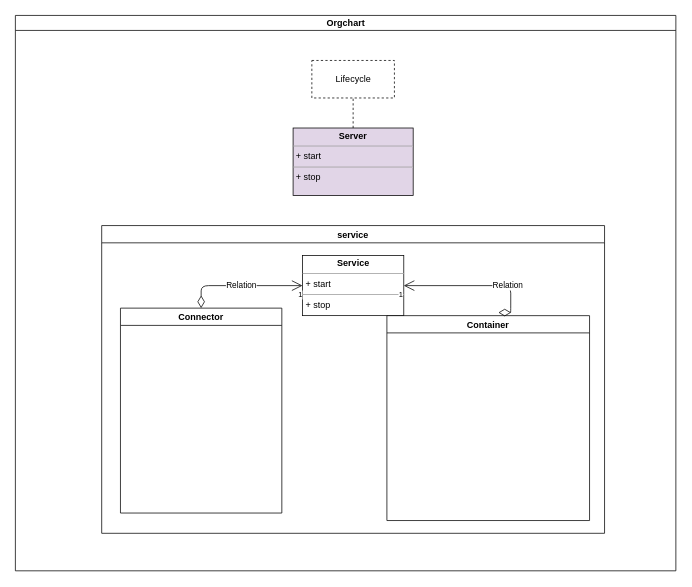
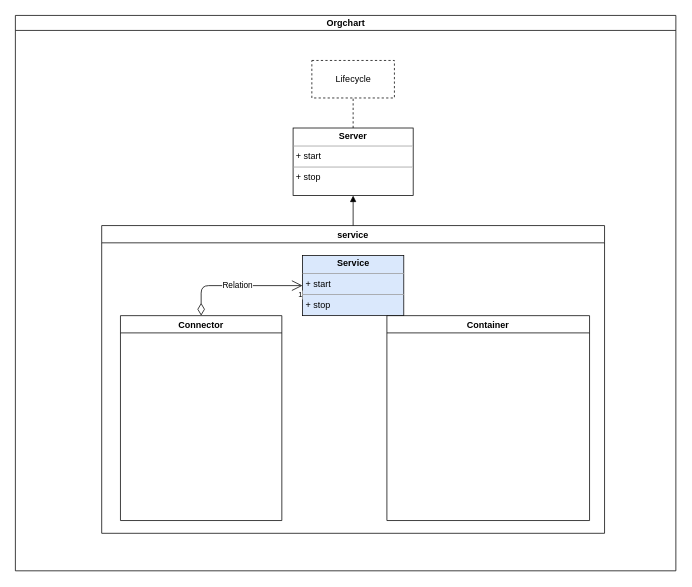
(353, 162) -> (353, 162)
none -> (353, 203)
(353, 285) -> (353, 285)
(471, 285) -> none
(201, 410) -> (201, 418)
